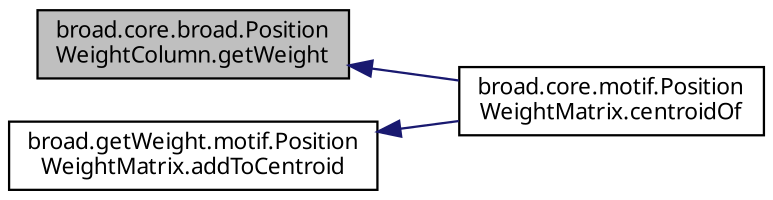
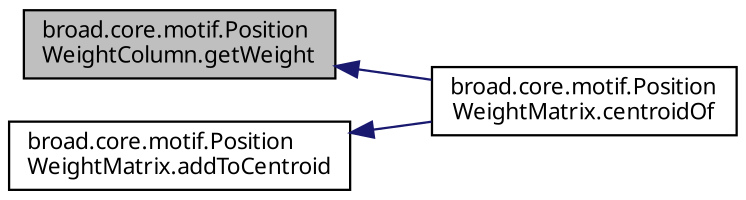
(193, 44) -> (180, 44)
(193, 156) -> (180, 156)
